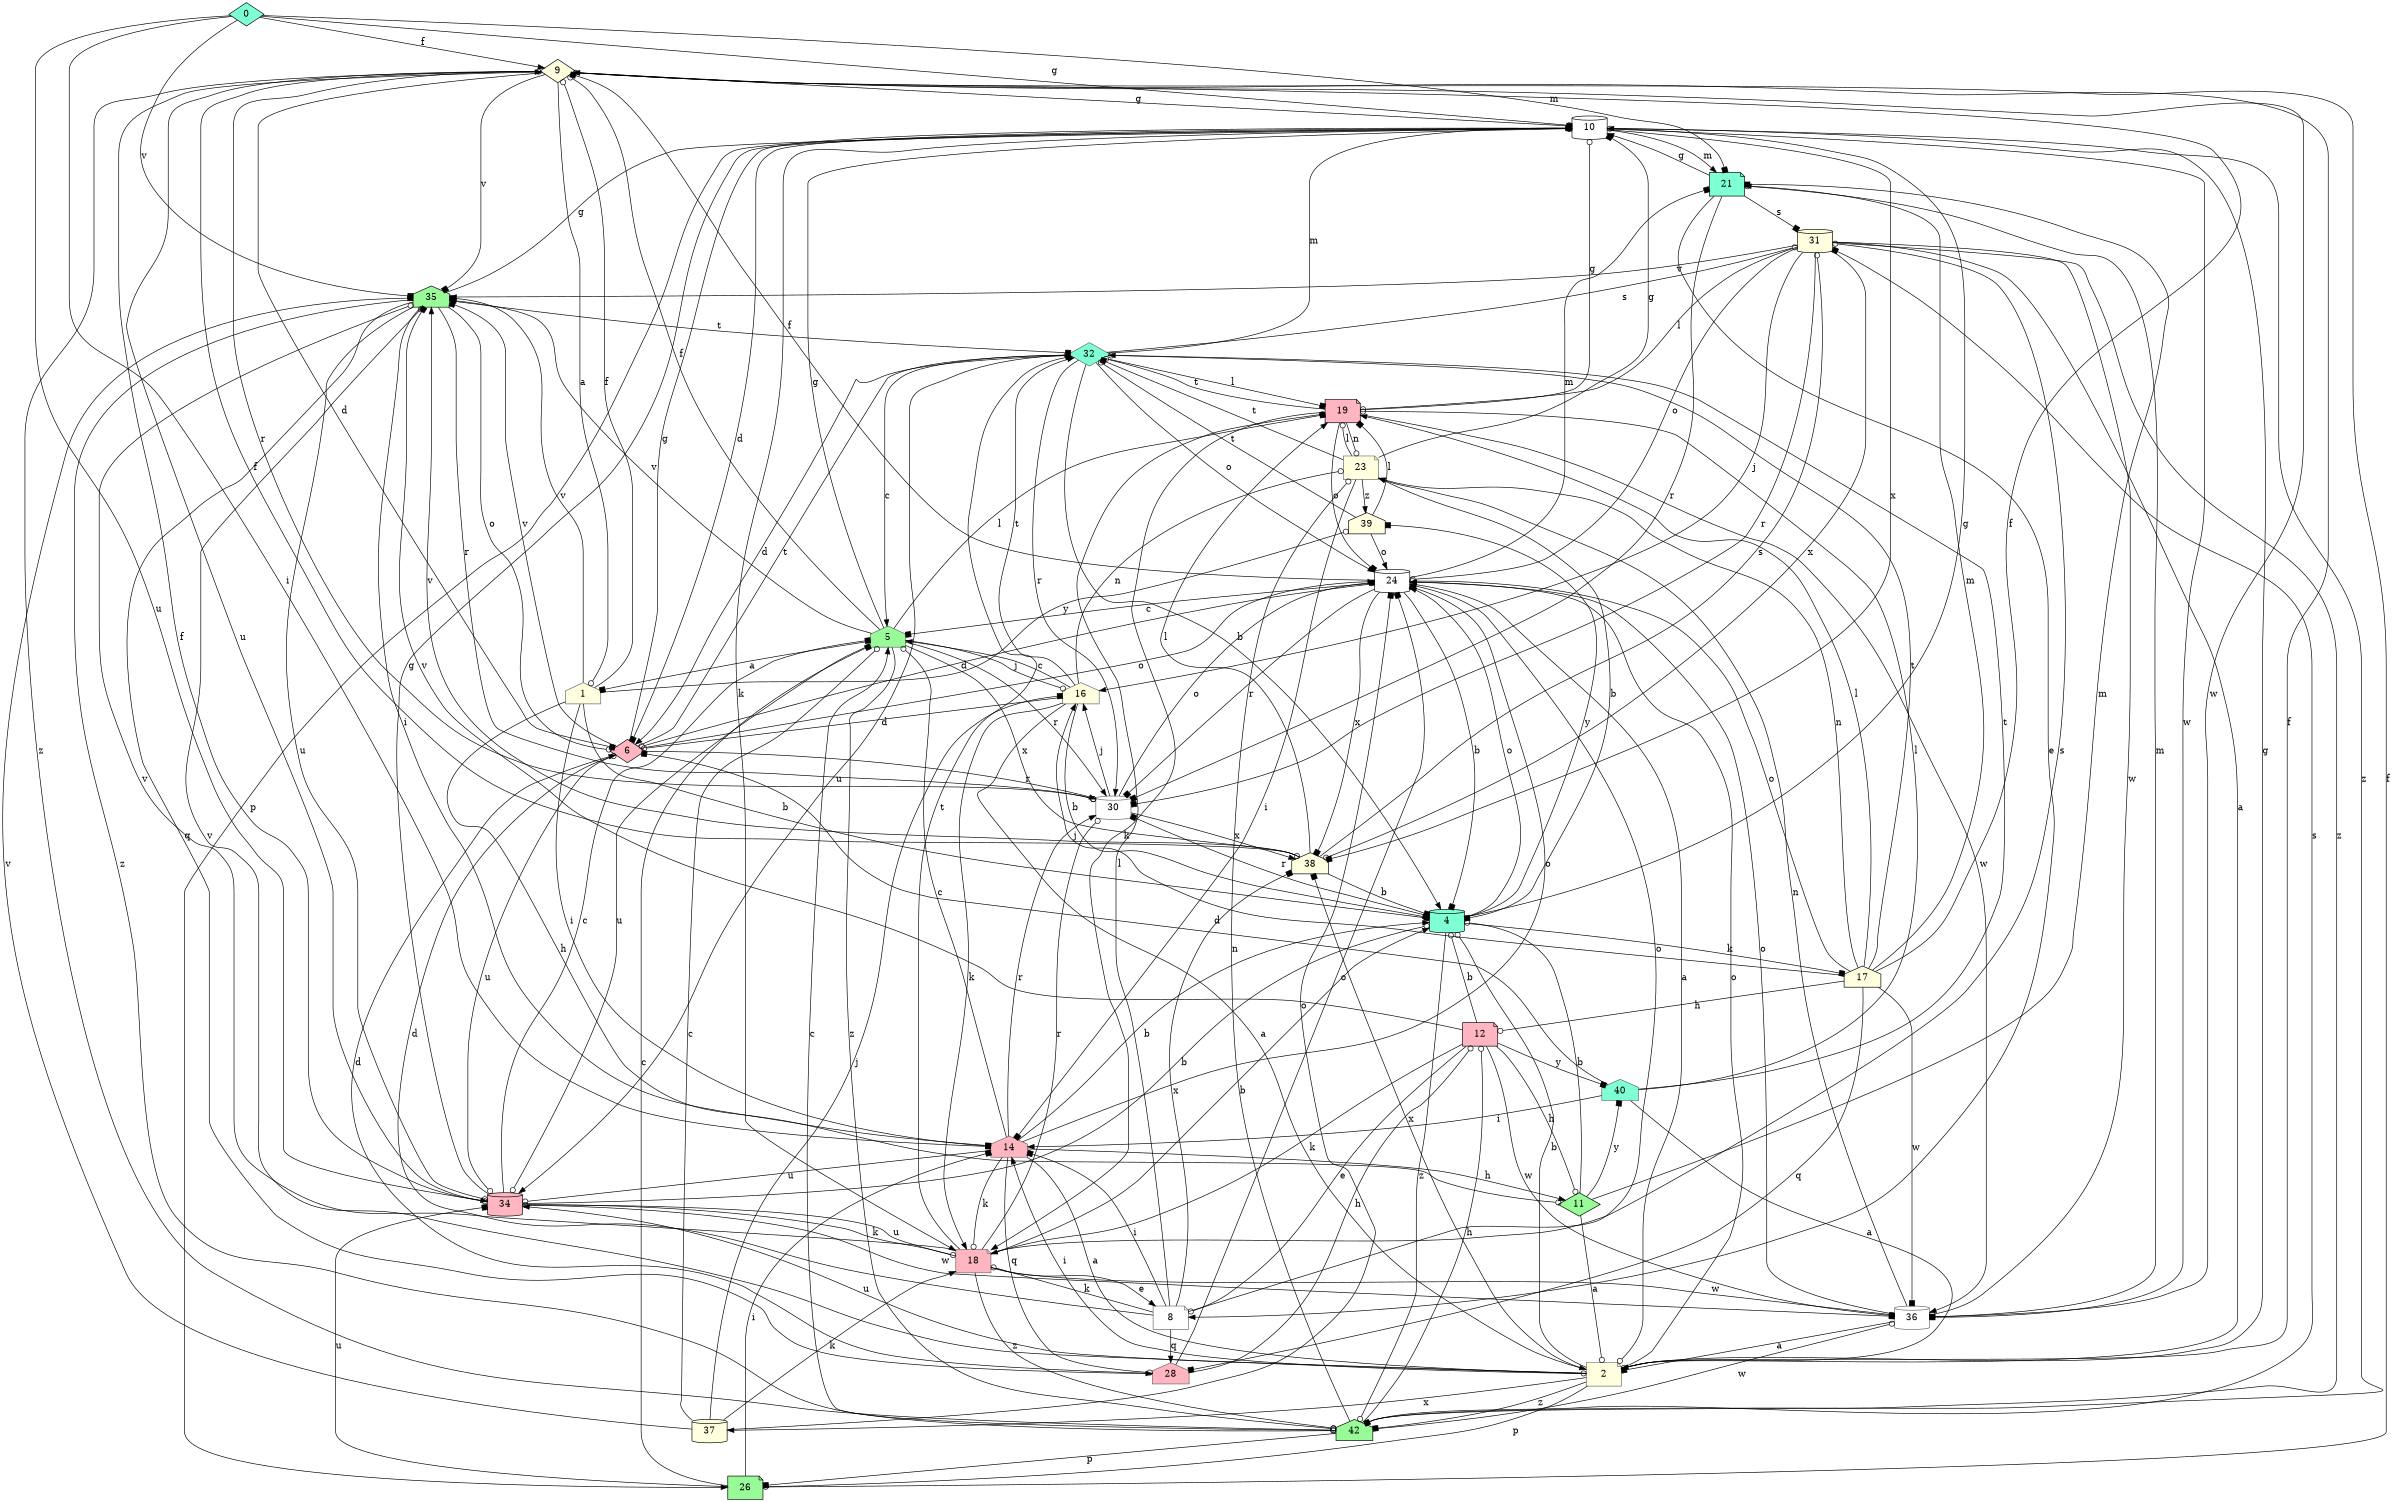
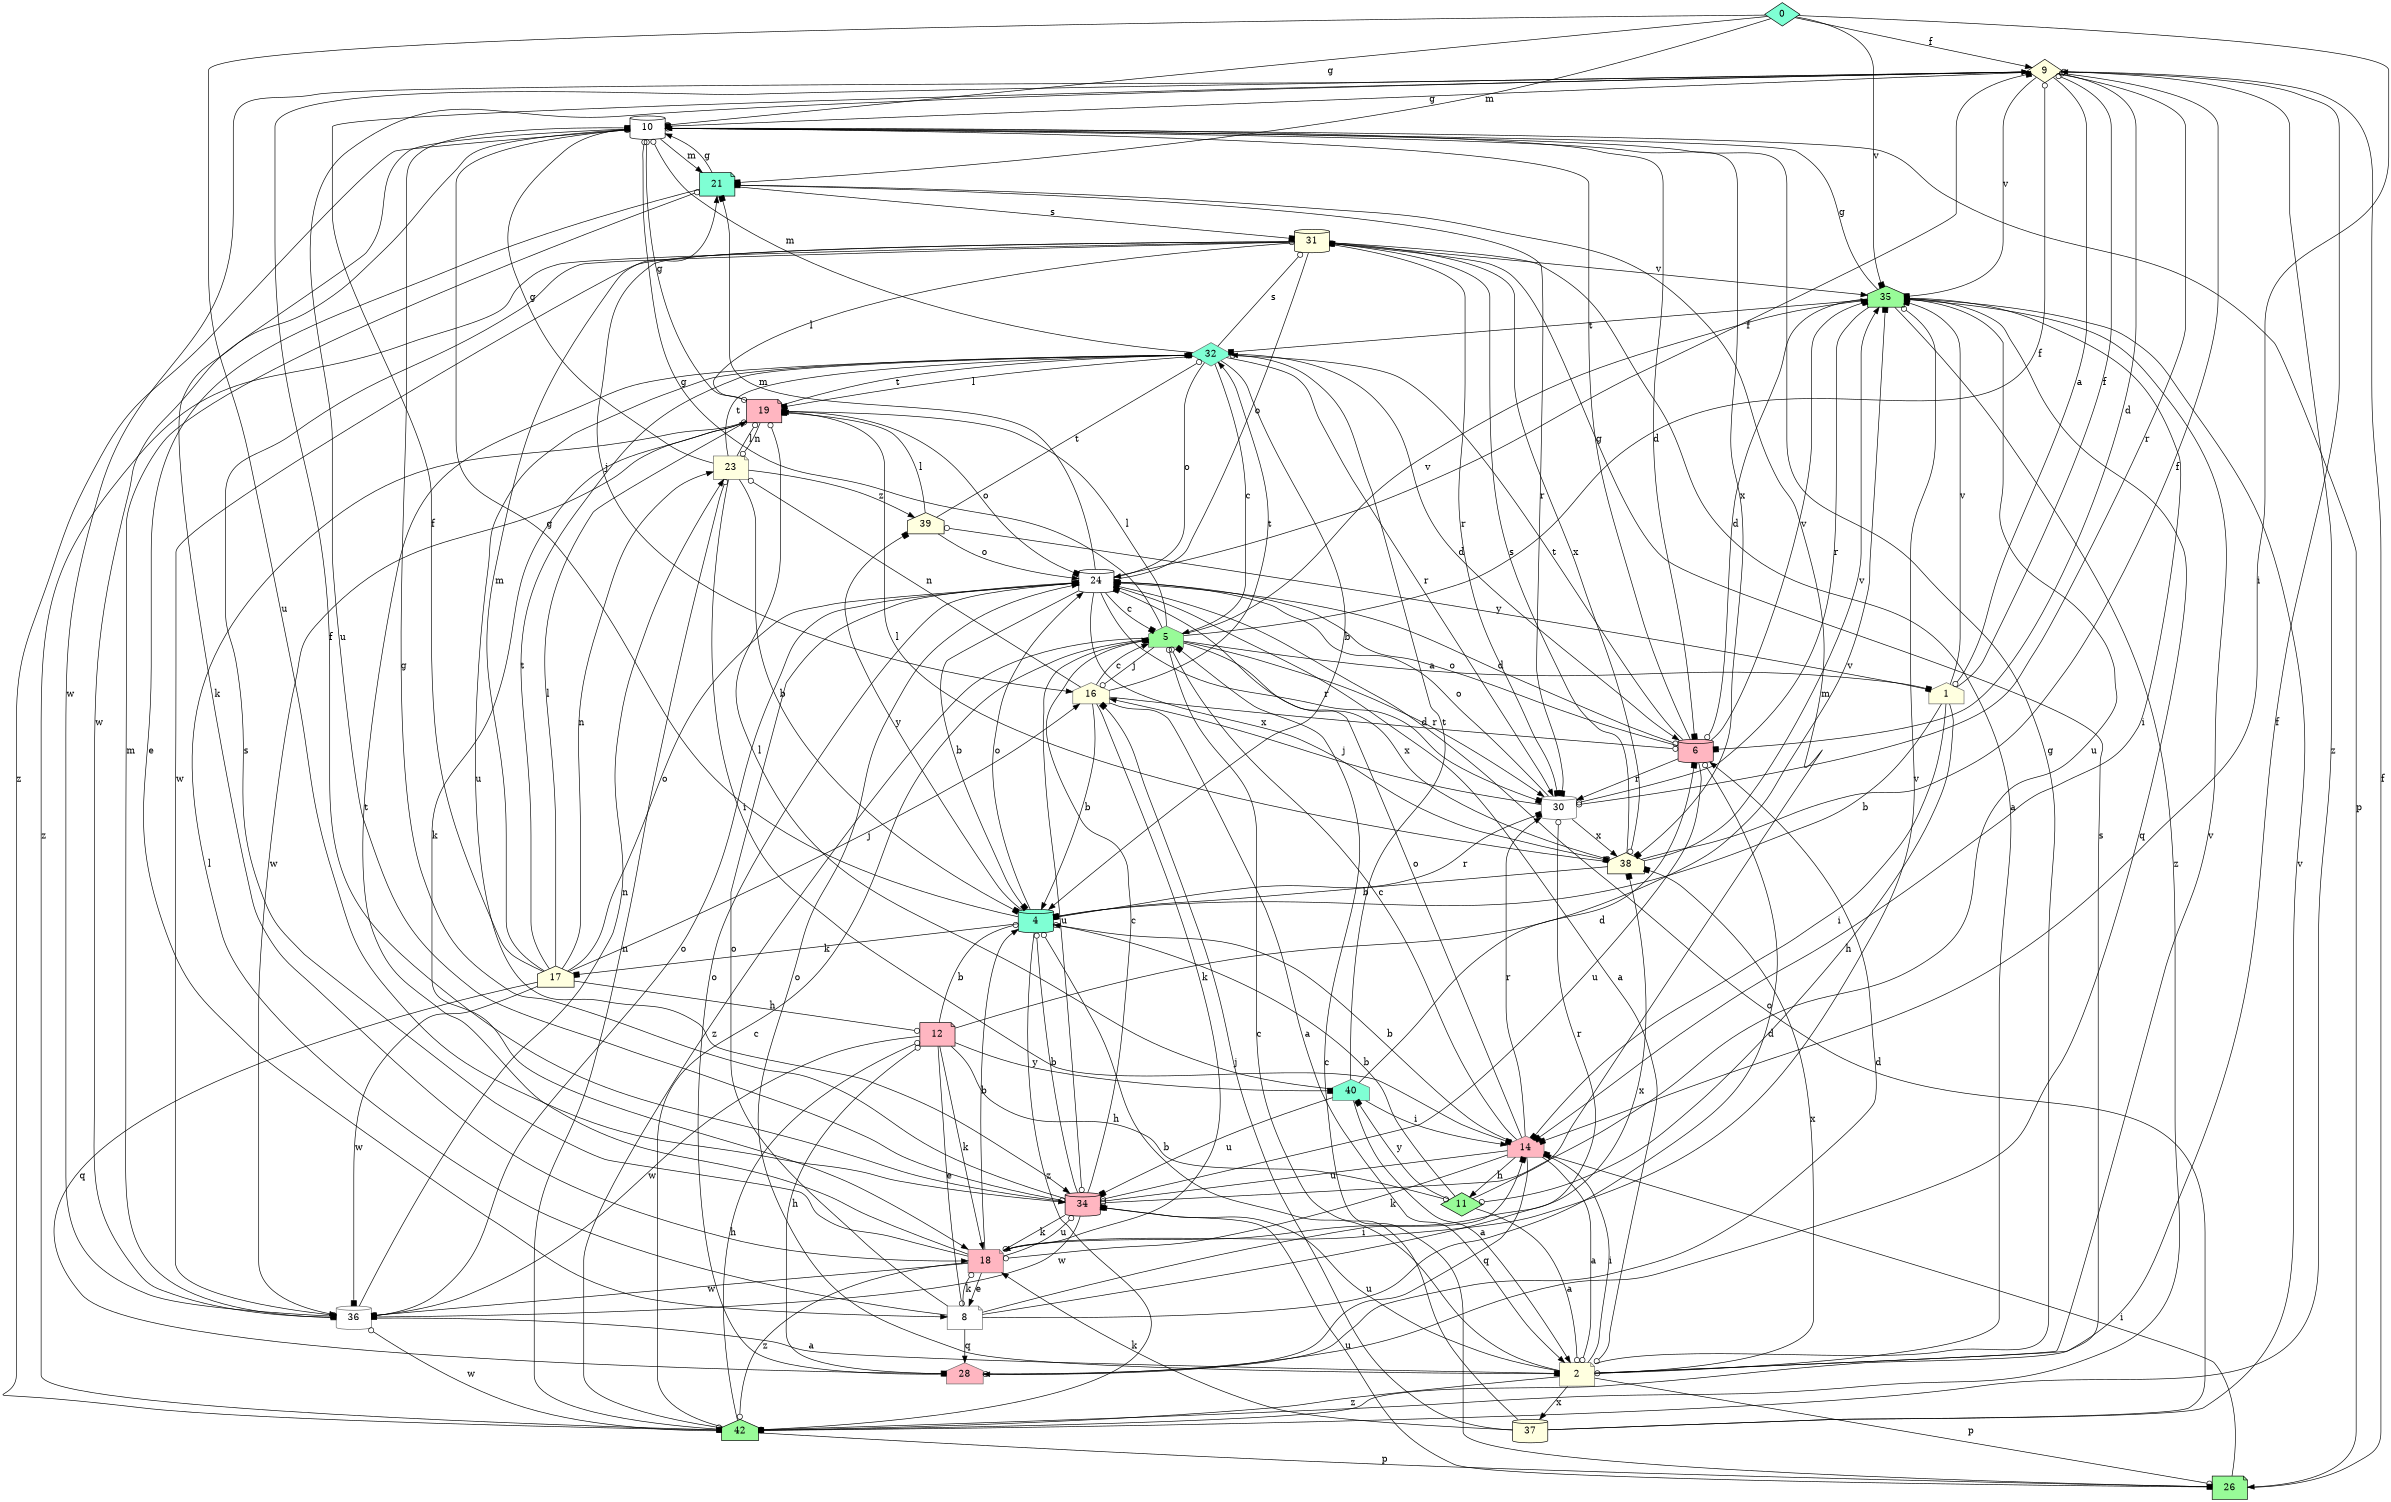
(492, 524) -> (1736, 524)
(627, 751) -> (1696, 751)
none -> (1223, 1137)
